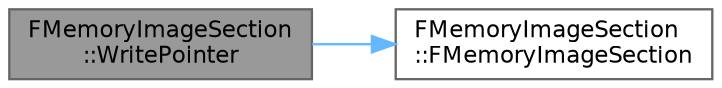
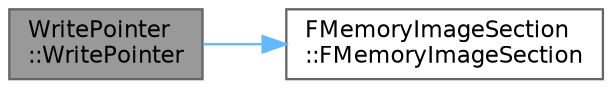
(161, 44) -> (106, 44)
